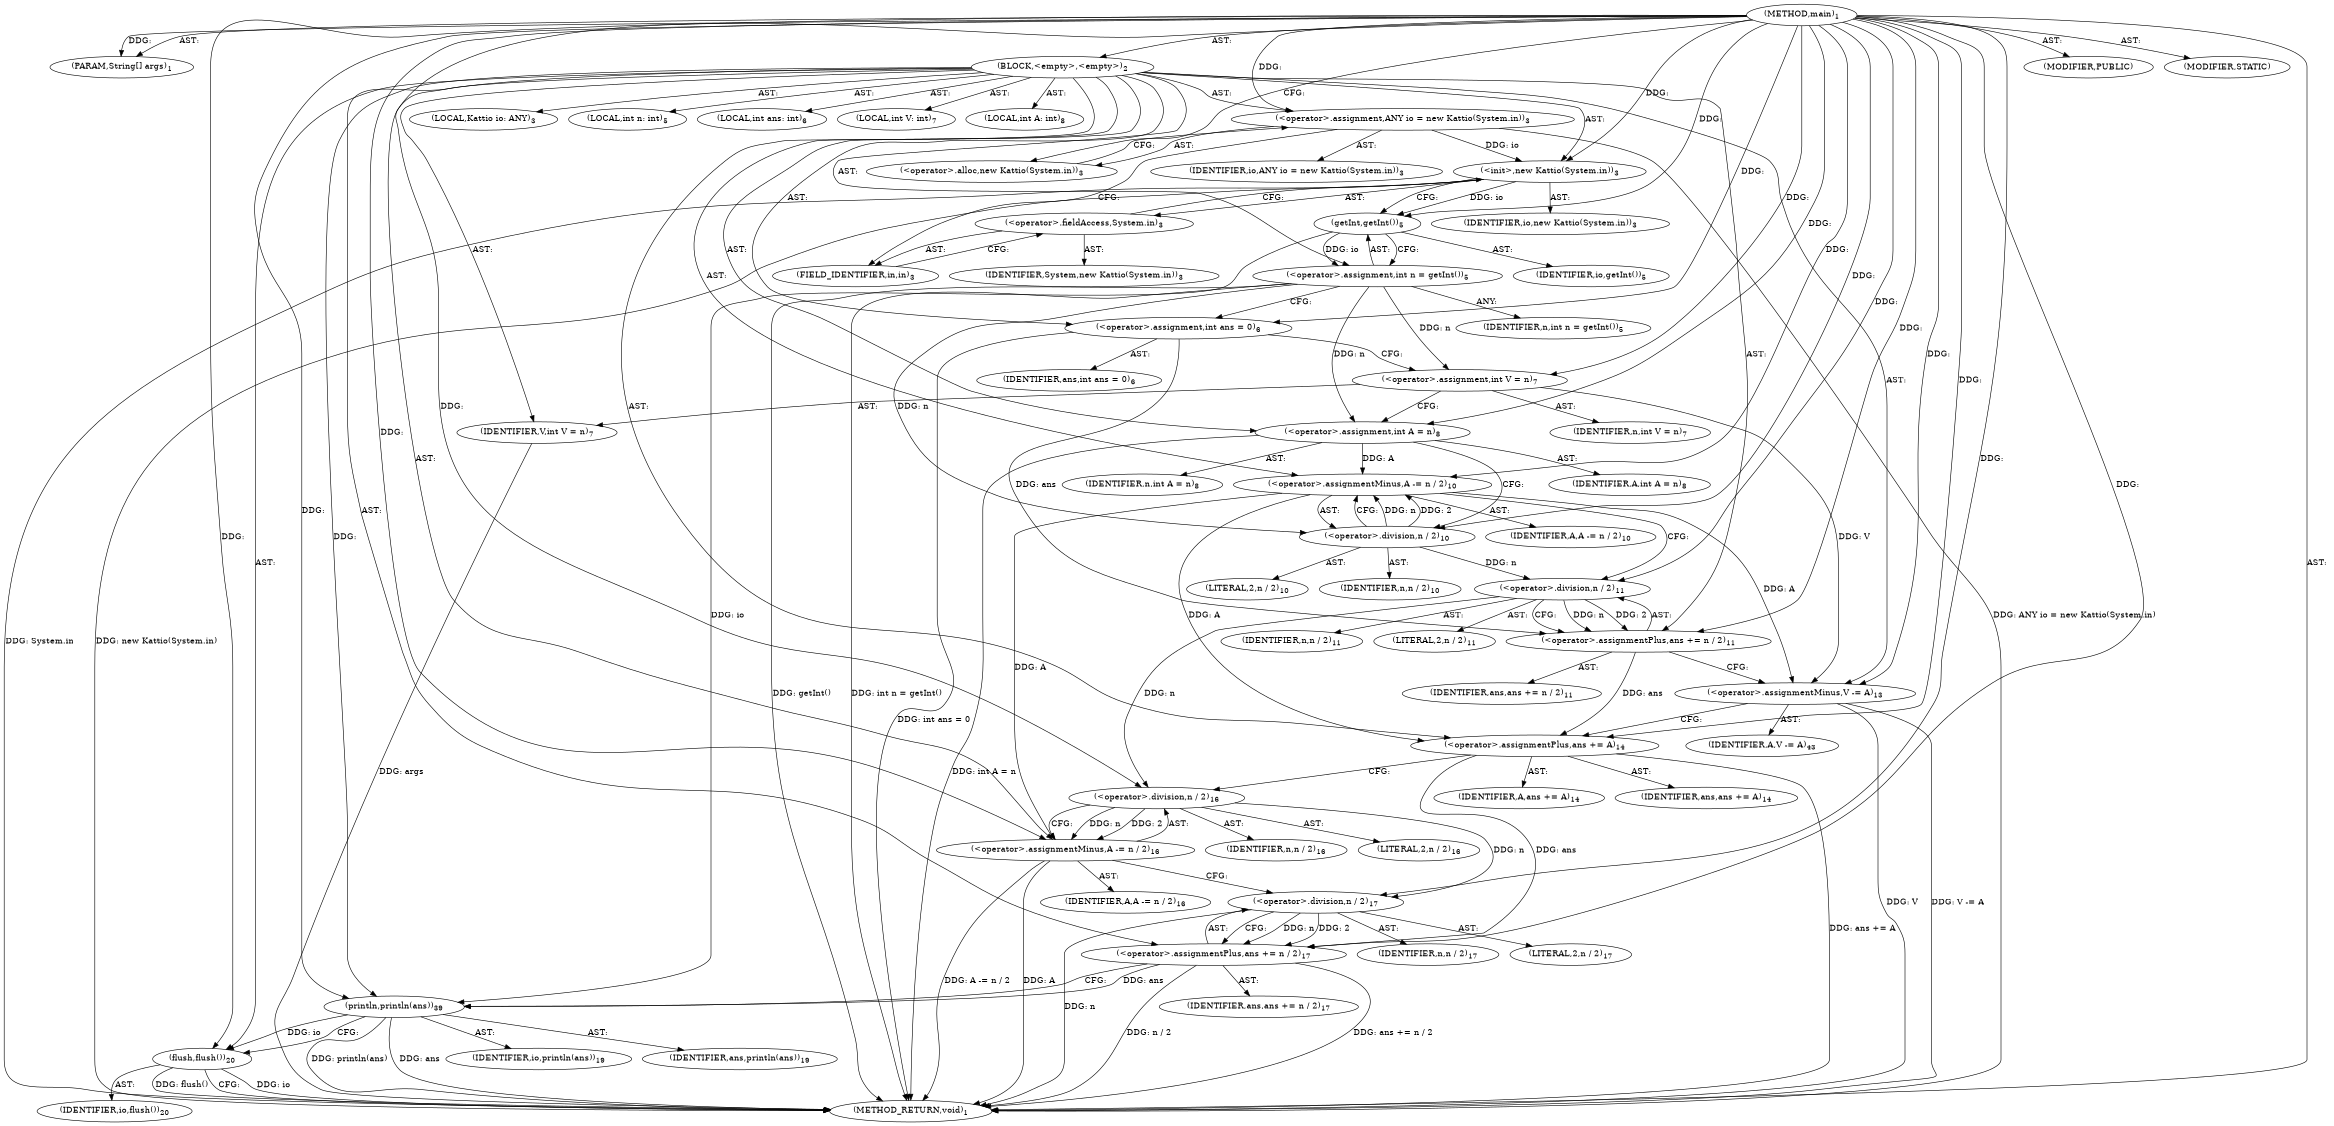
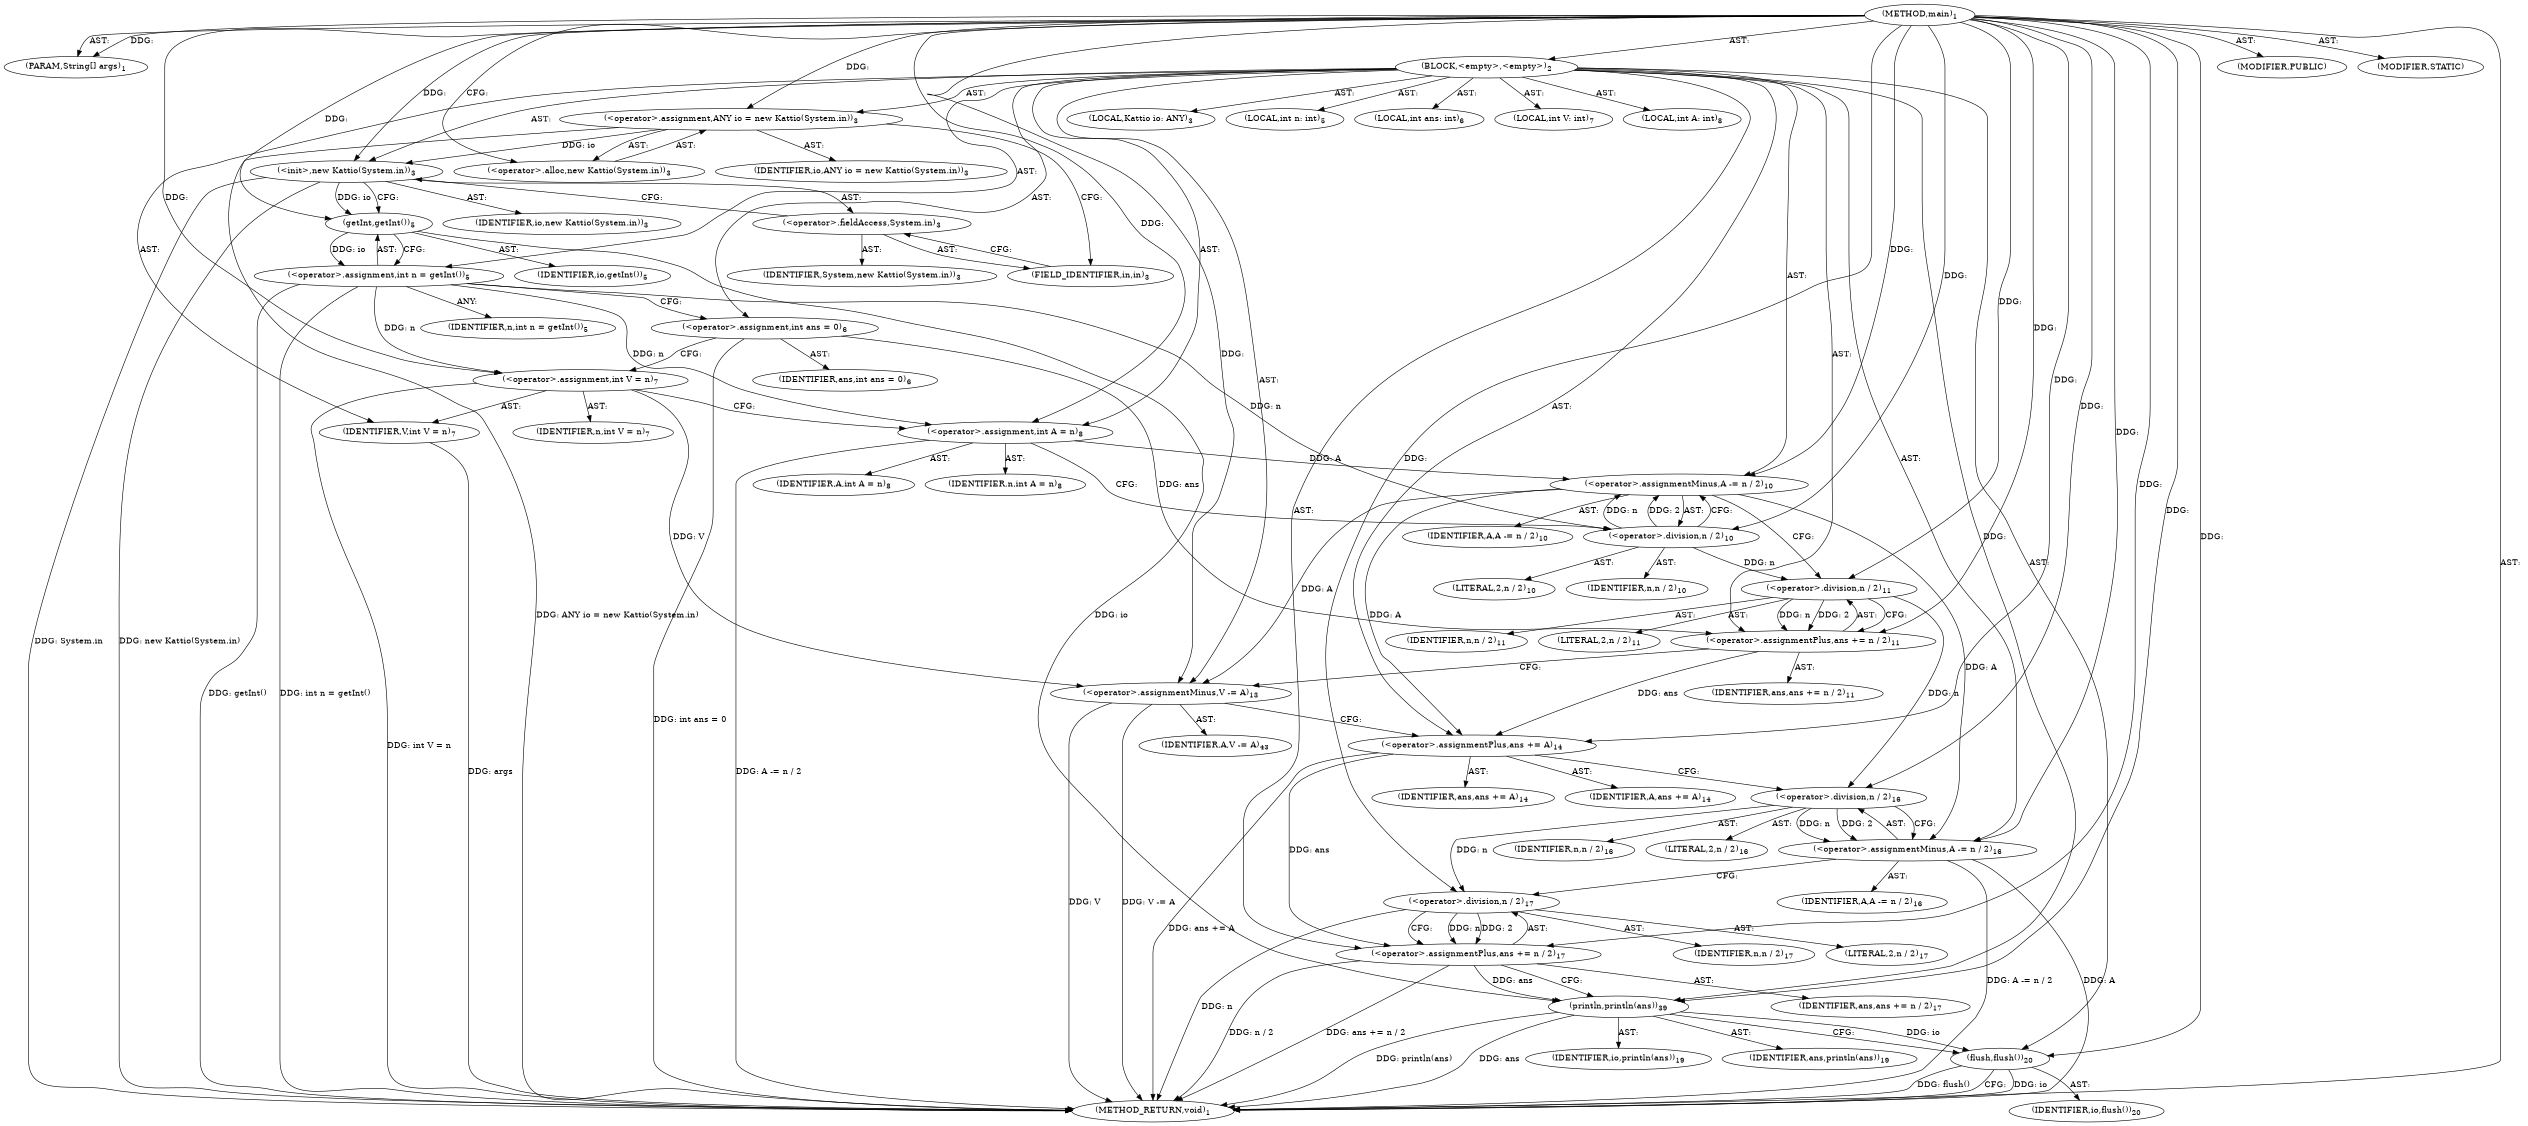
(1146, 146) -> (687, 146)
(1622, 296) -> none
(984, 772) -> (769, 772)
none -> (387, 997)
